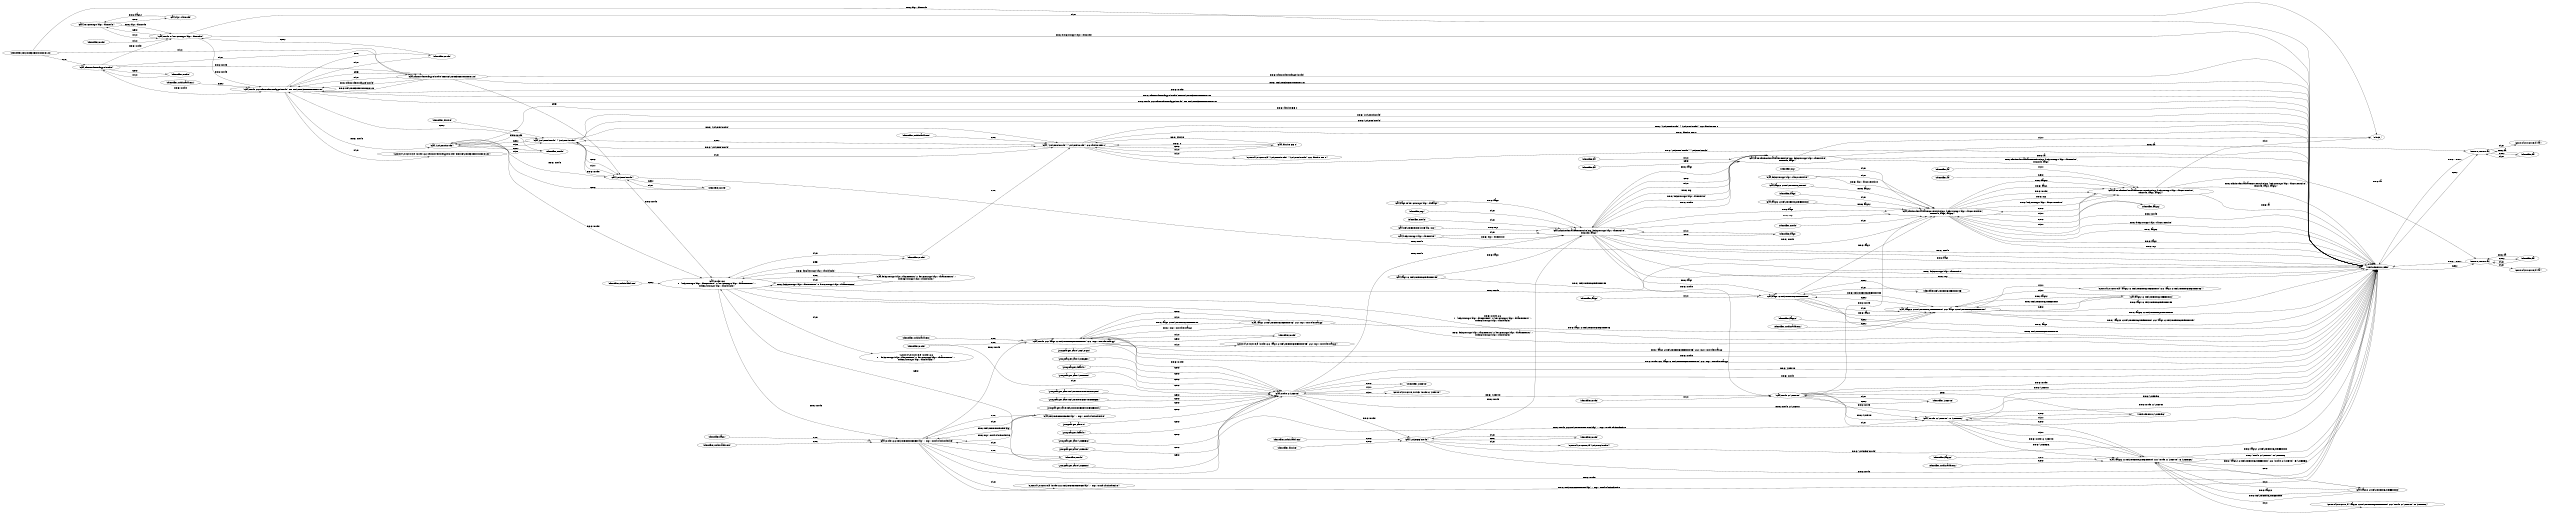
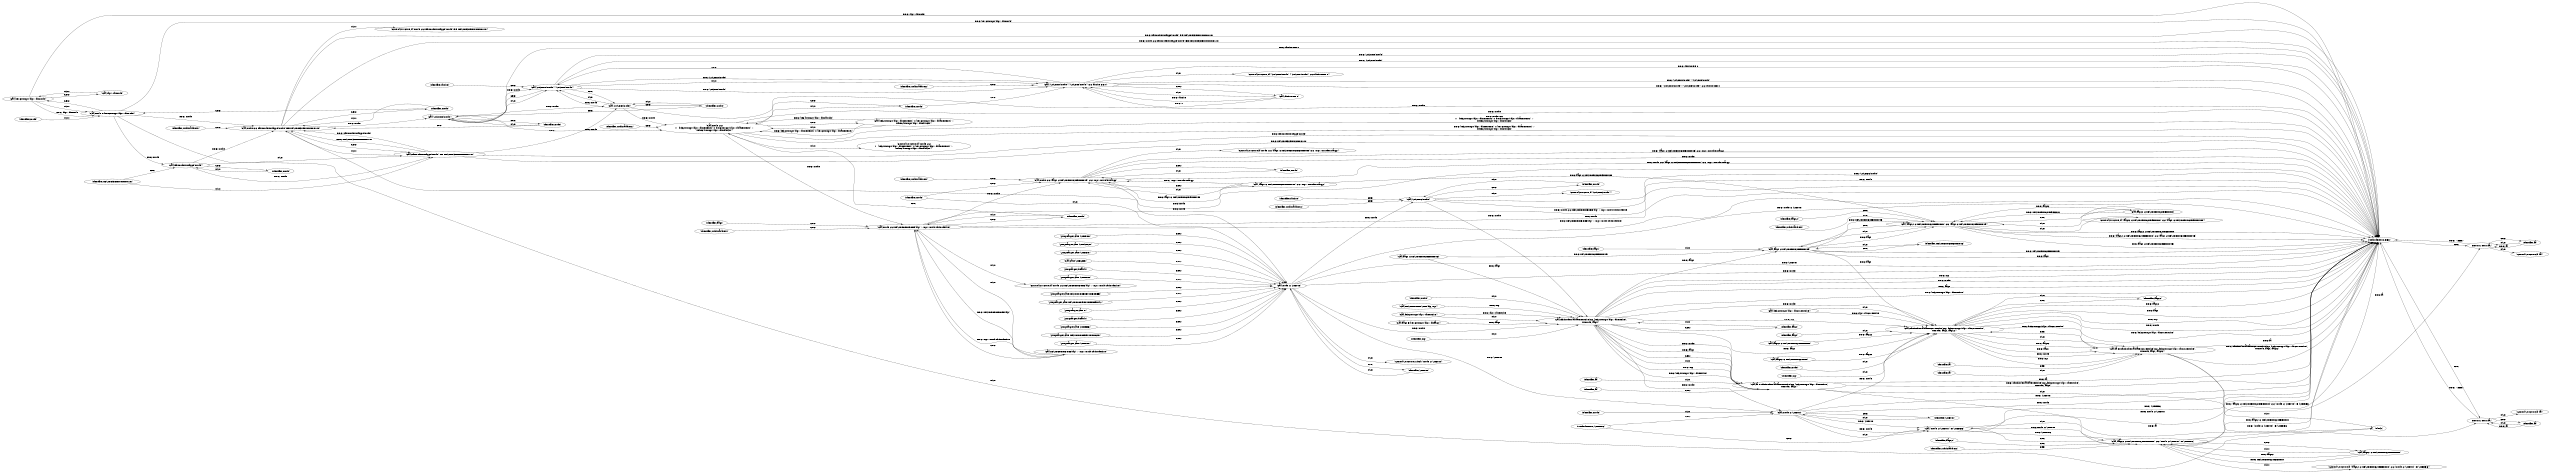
(135, 15) -> (67, 91)
(1291, 17) -> (1265, 15)
(135, 51) -> (132, 146)
none -> (1076, 253)
(1074, 359) -> (1076, 261)
(2049, 415) -> none
(2041, 418) -> (1789, 438)
